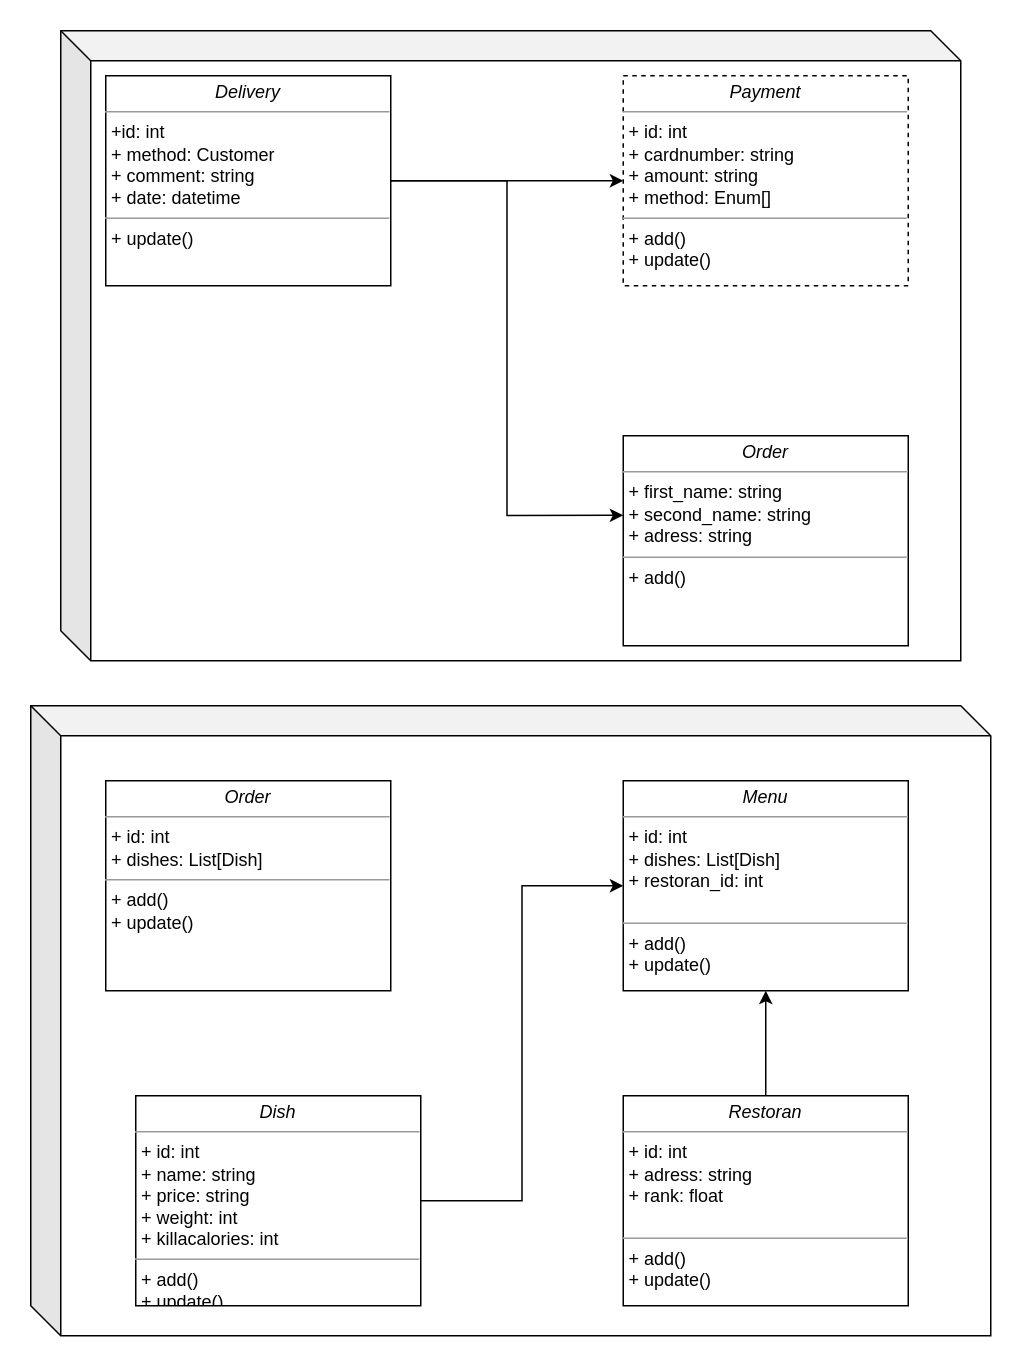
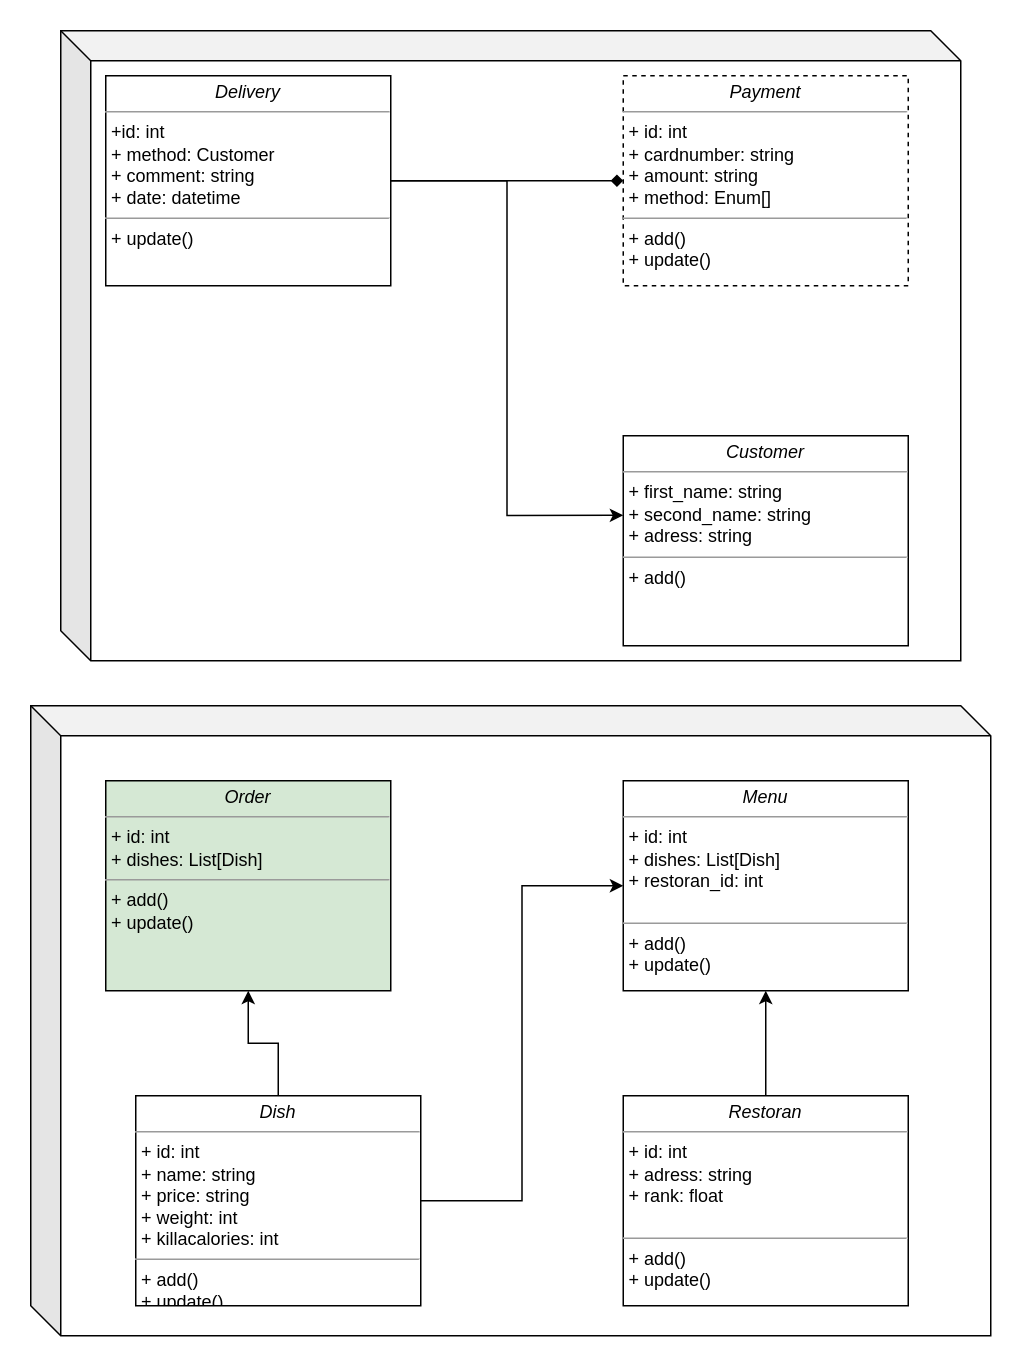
(612, 181) -> (611, 181)
(720, 490) -> (720, 490)
(248, 886) -> (248, 886)
none -> (268, 1043)
